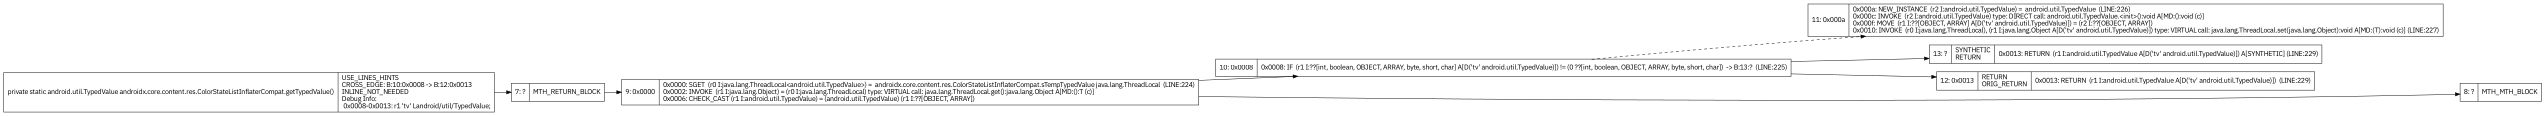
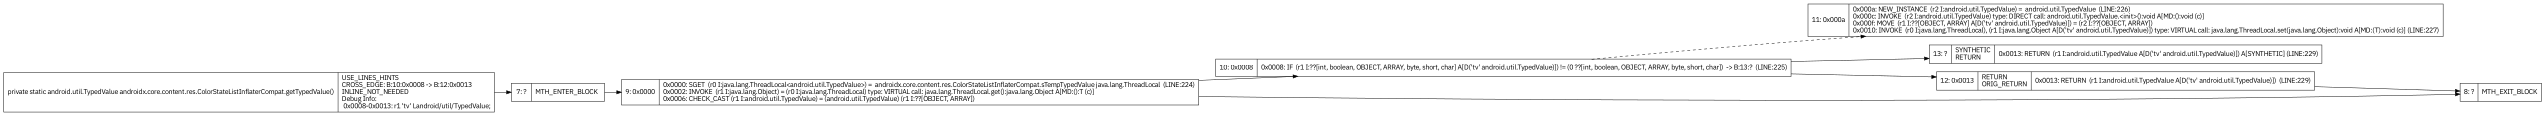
none -> (2385, 89)
(567, 92) -> (567, 92)
(2510, 92) -> (2510, 92)
